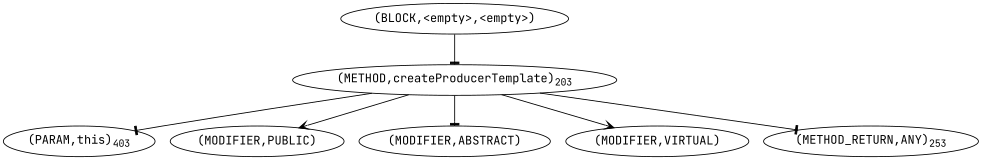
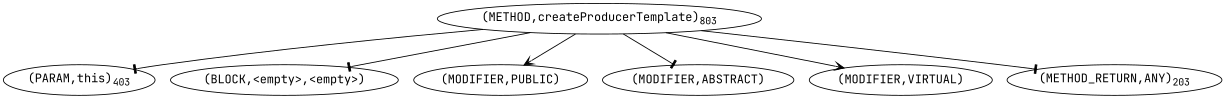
(455, 47) -> (441, 50)
(564, 79) -> (708, 17)
(938, 140) -> (1181, 79)
